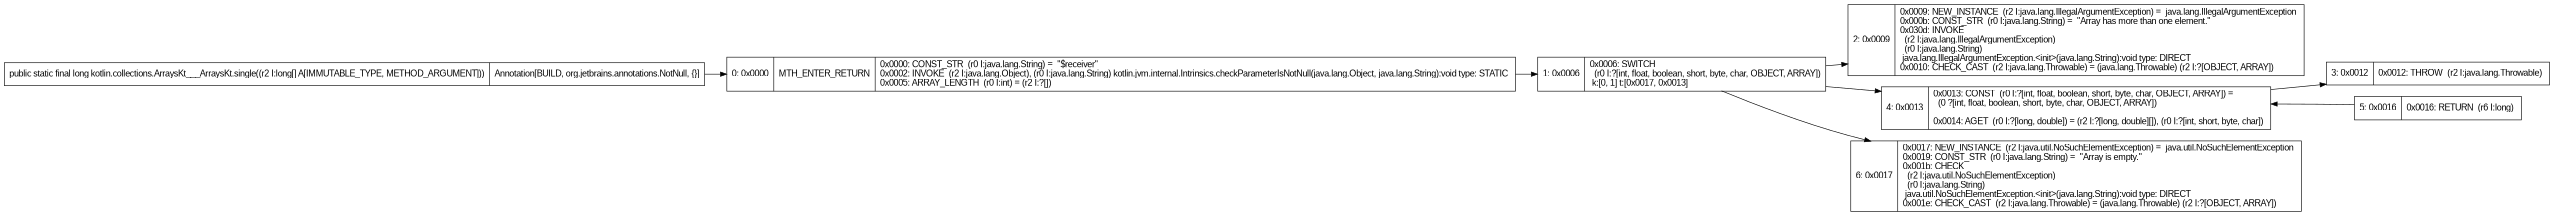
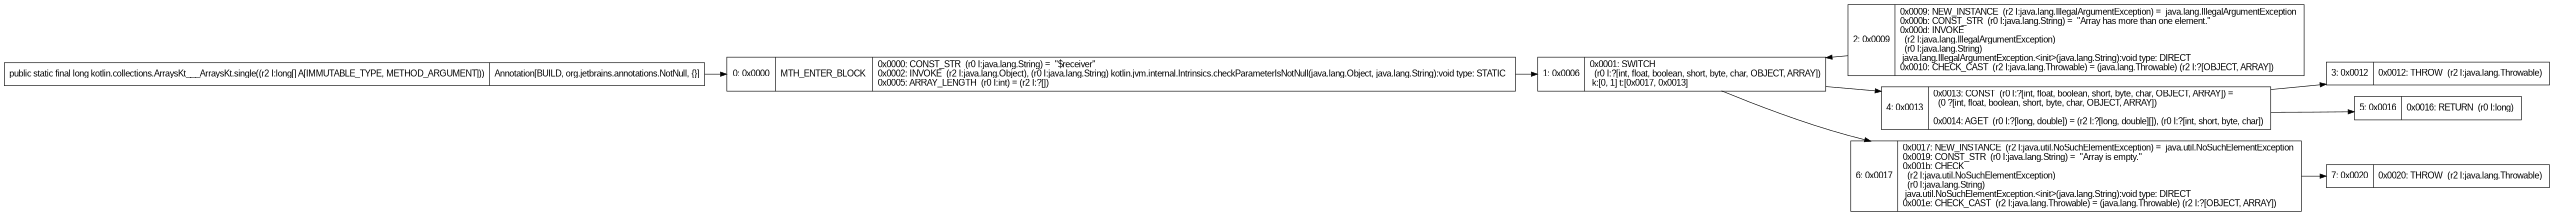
(1935, 31) -> (1935, 31)
(1625, 65) -> (1625, 65)
(1834, 65) -> (1840, 56)
(824, 74) -> (823, 74)
(2316, 104) -> (2309, 112)
(2461, 108) -> (2461, 108)
none -> (2438, 176)
